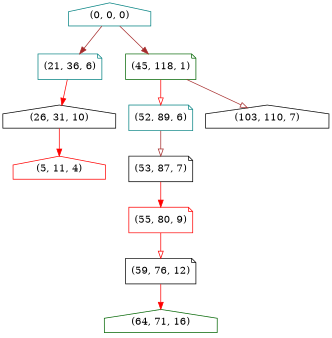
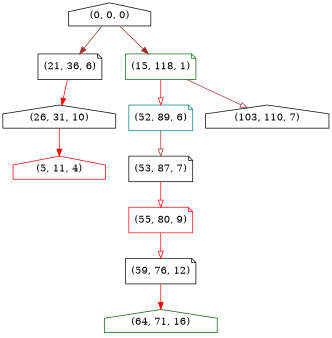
(110, 16) -> (110, 16)
(70, 67) -> (70, 67)
(161, 67) -> (161, 67)
(161, 191) -> (161, 191)
